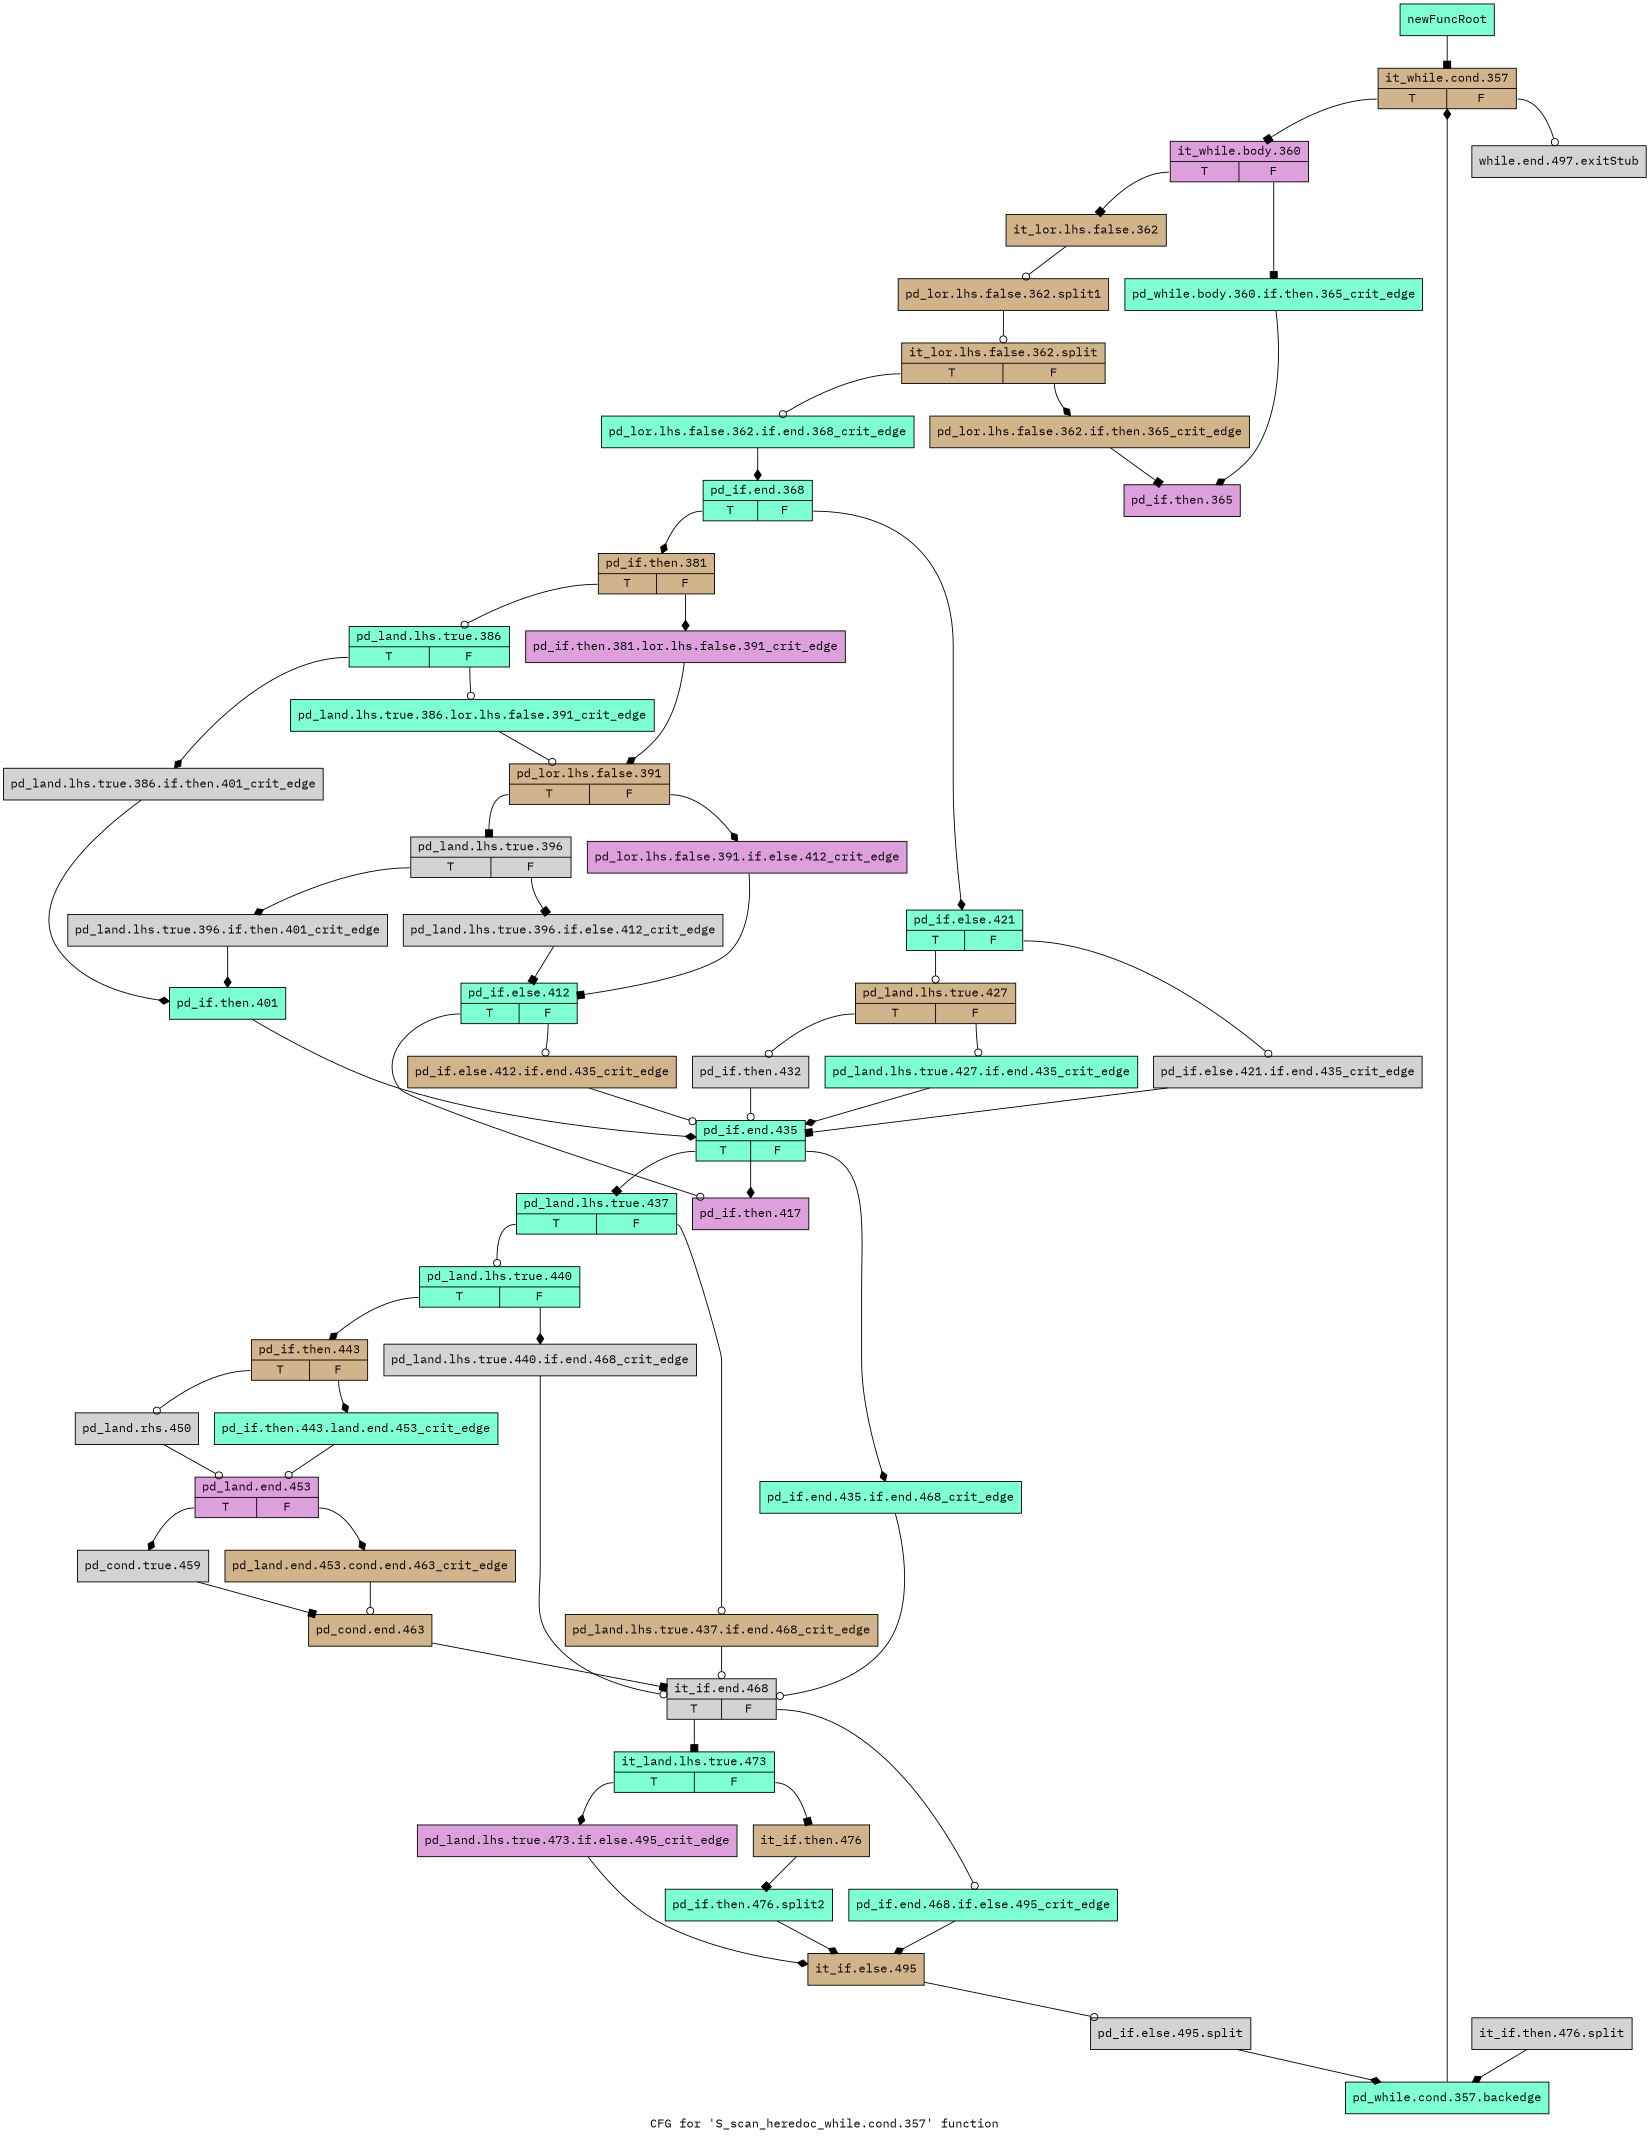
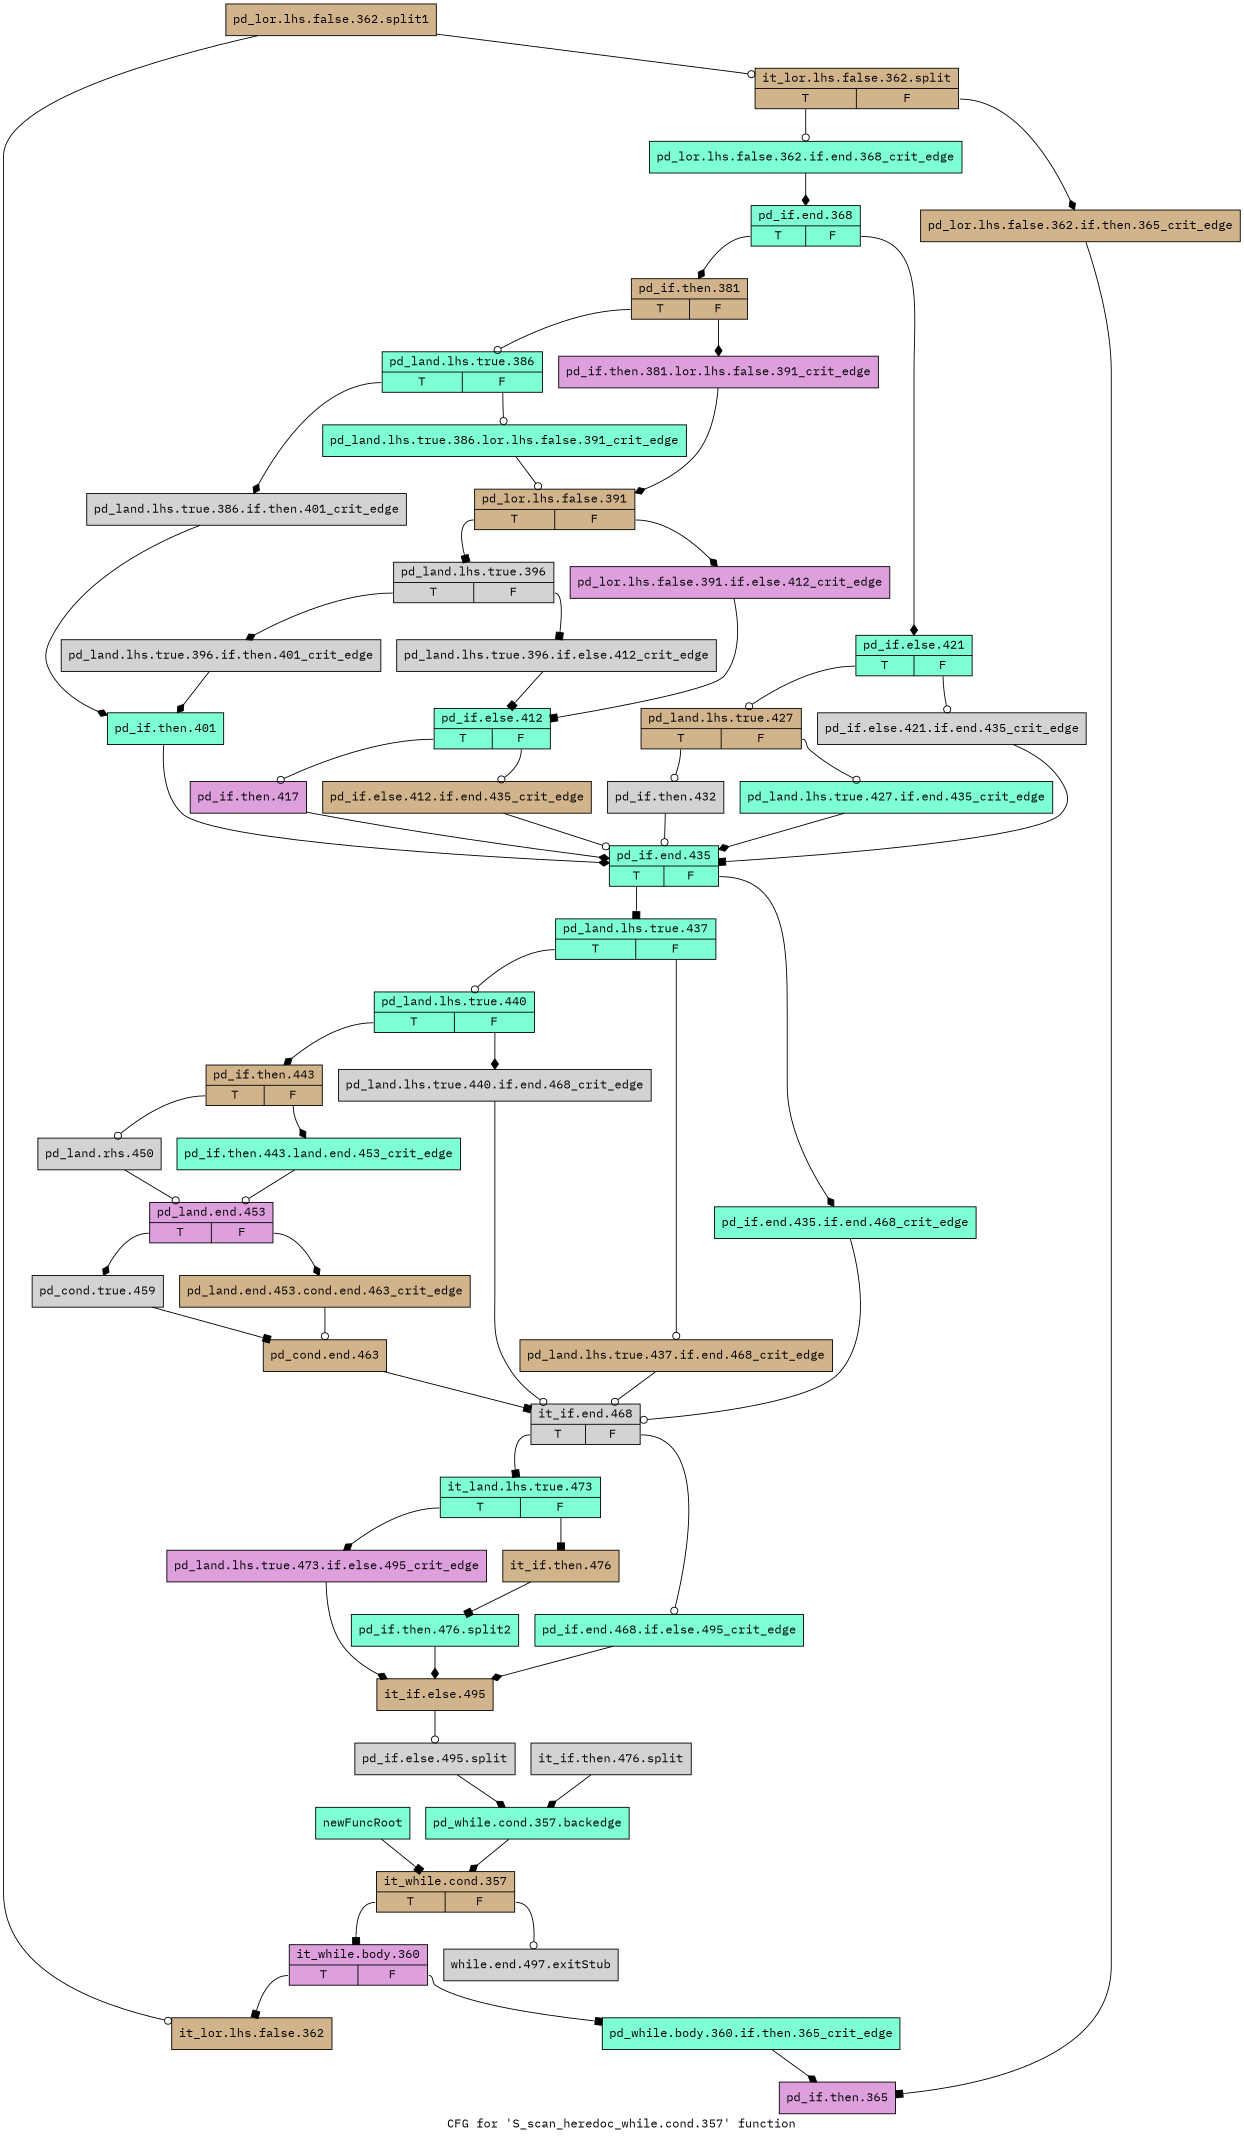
(1048, 260) -> (4, 989)
(751, 1174) -> (452, 837)
